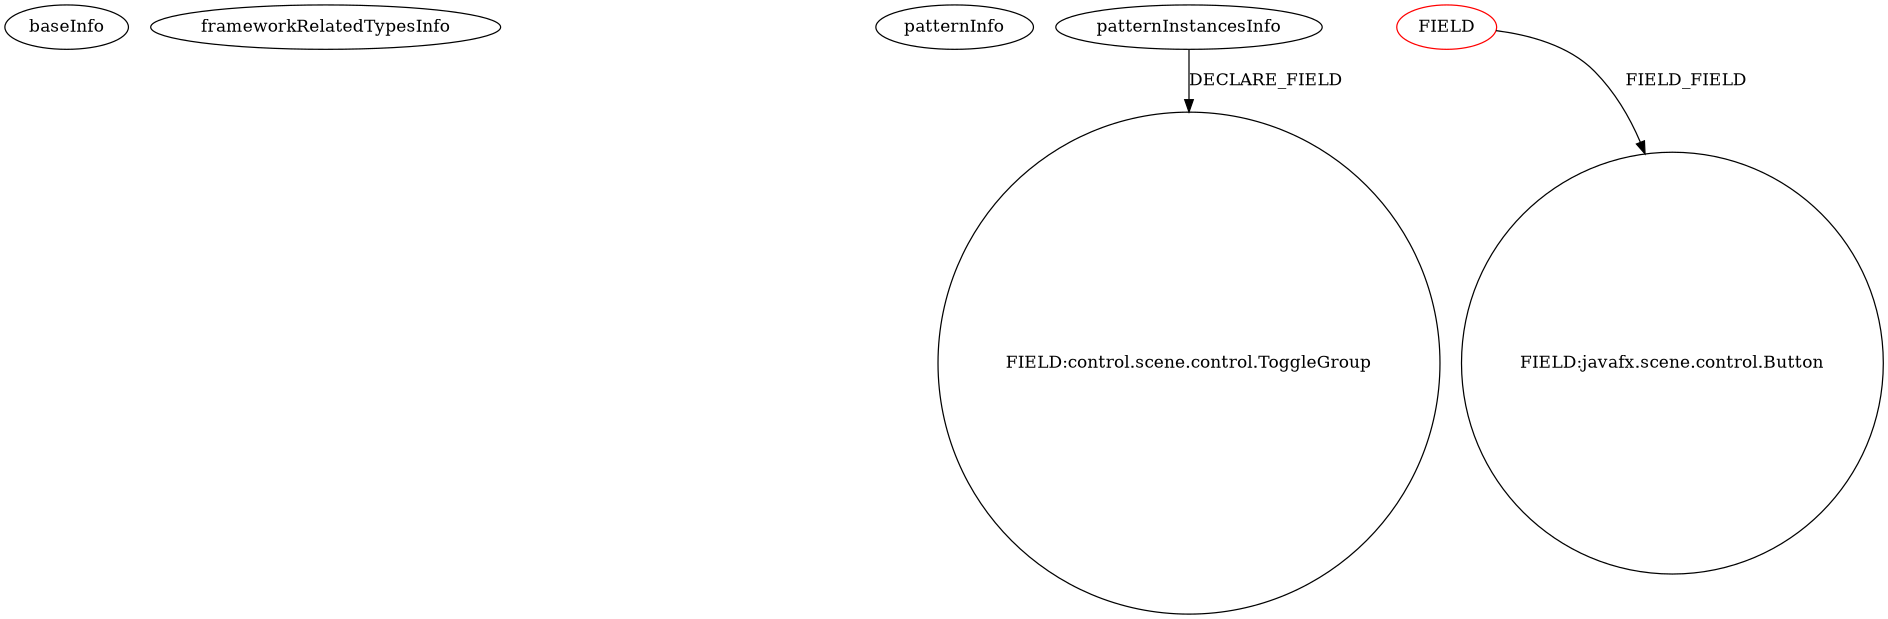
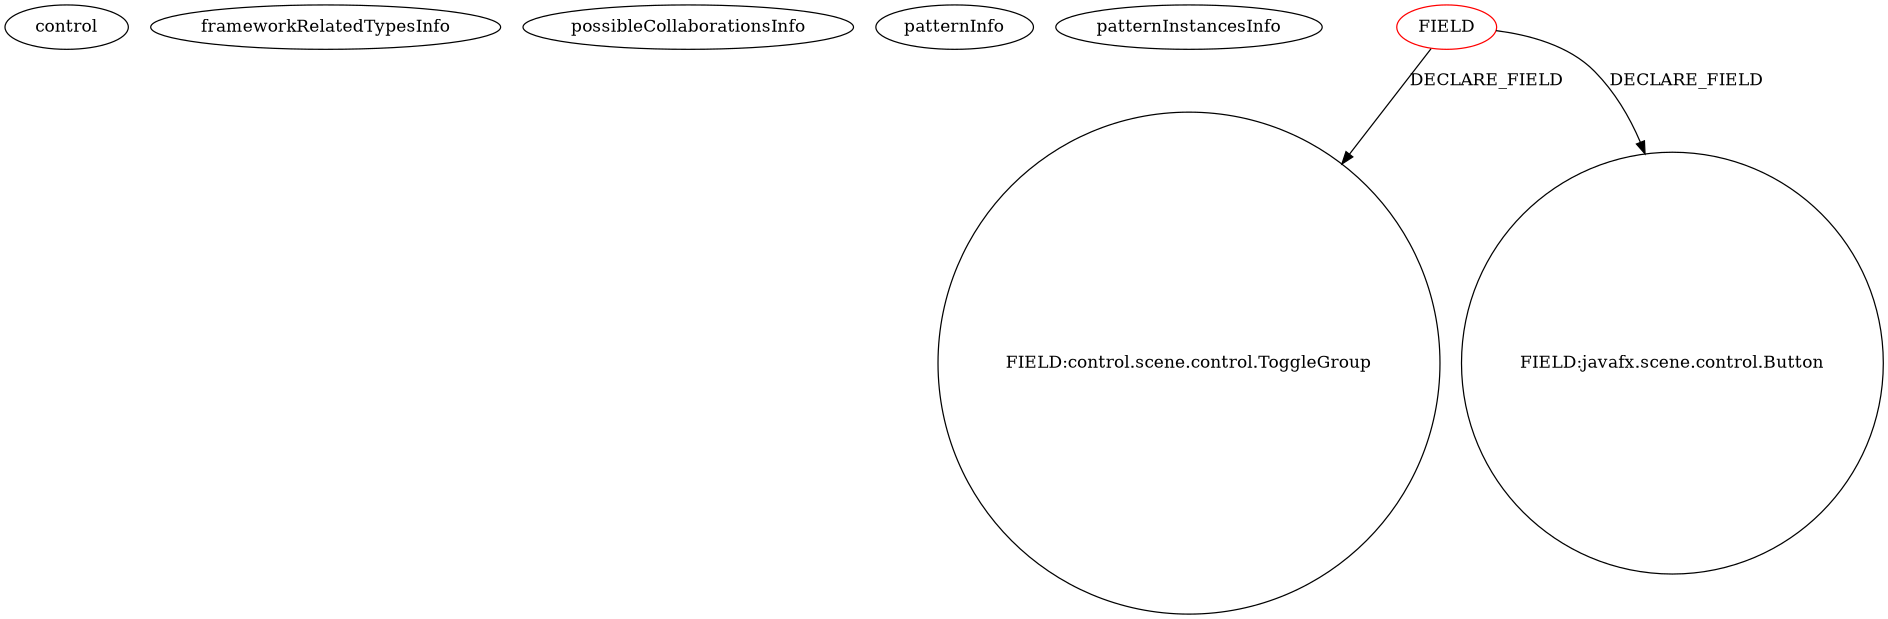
(67, 27) -> (67, 27)
none -> (688, 27)
(1189, 74) -> (1390, 101)
(1687, 81) -> (1687, 81)
